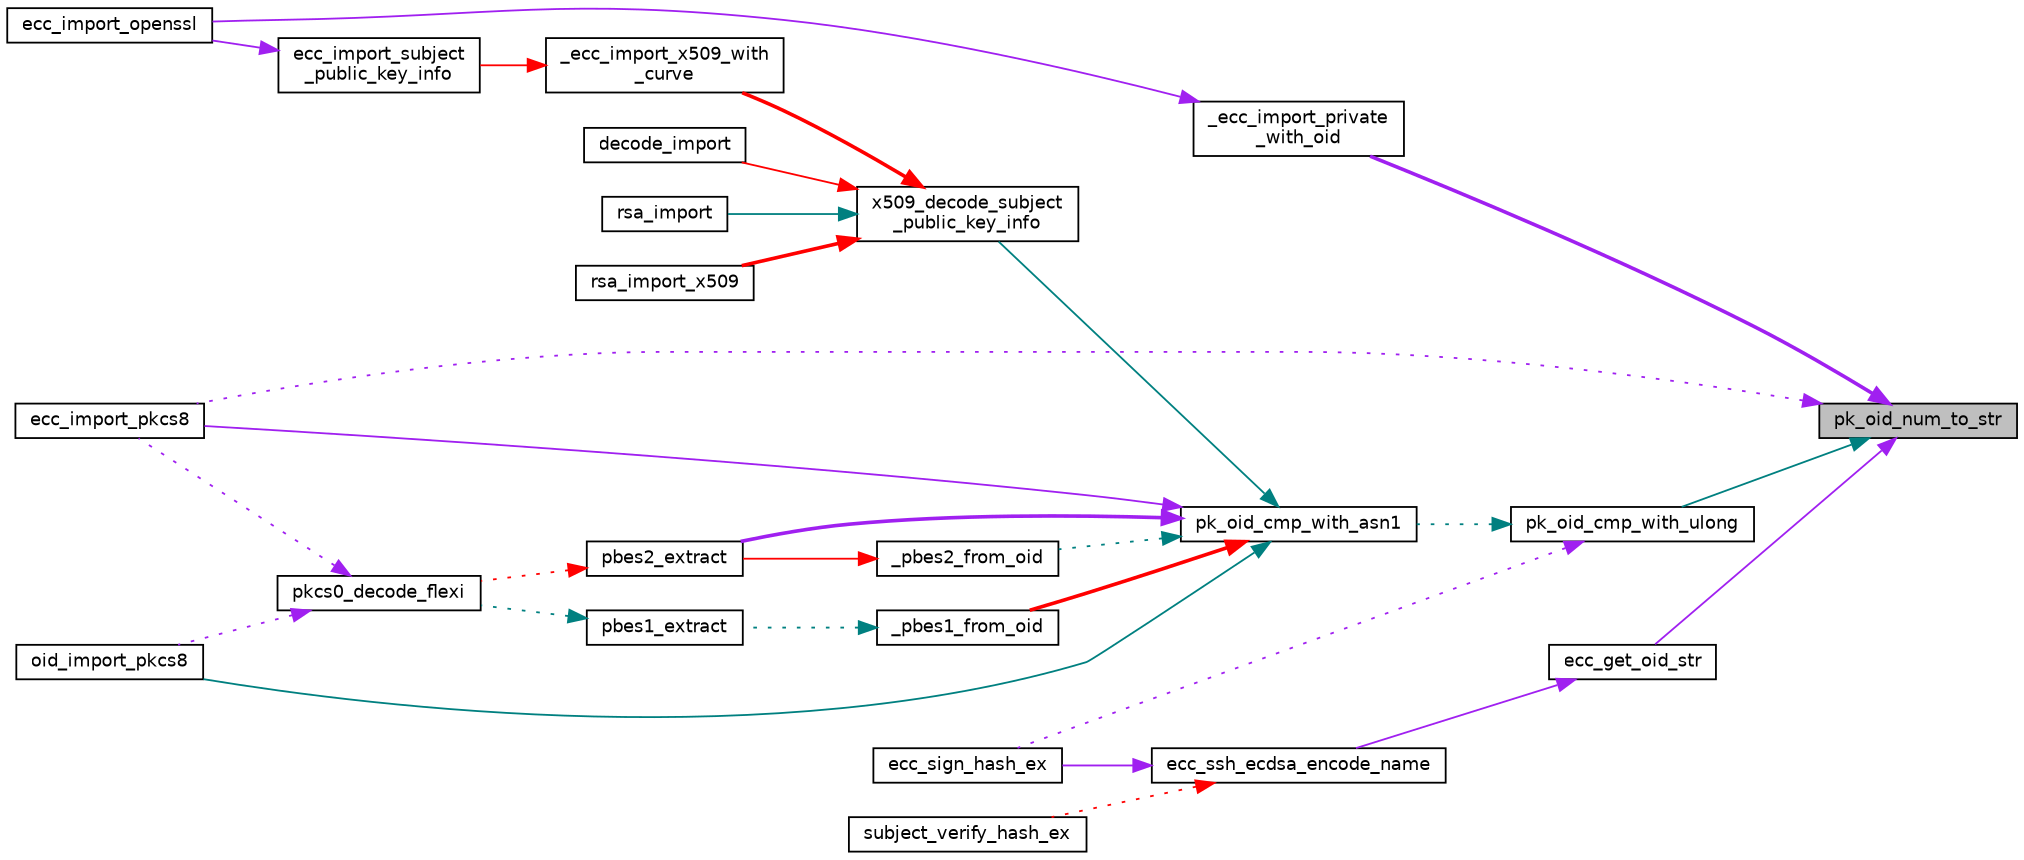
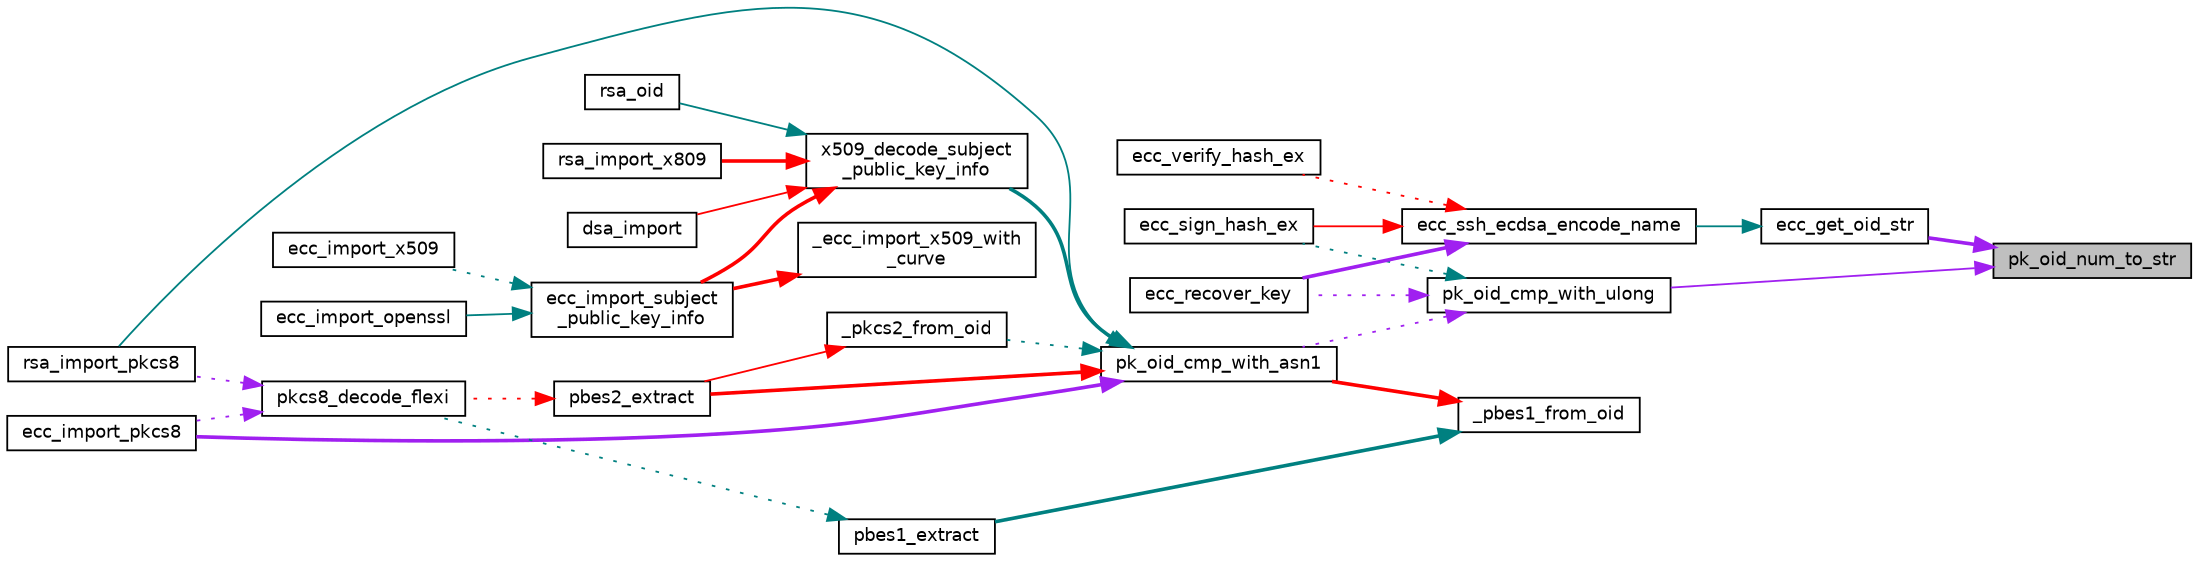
(236, 44) -> (489, 315)
(504, 65) -> (756, 284)
(1299, 129) -> none
(826, 132) -> (760, 241)
(665, 145) -> (632, 230)
(665, 214) -> (632, 92)
none -> (364, 250)
(665, 283) -> (632, 161)
none -> (1219, 295)
(999, 352) -> none
(1132, 368) -> (1057, 234)
(684, 459) -> (651, 437)
(1767, 476) -> (1823, 278)
(951, 518) -> (896, 383)
(1455, 524) -> (1375, 332)
(1768, 547) -> (1952, 241)
(968, 559) -> (917, 330)
(1129, 580) -> (1386, 390)
(379, 593) -> (364, 399)
(801, 628) -> (1217, 479)
(1292, 648) -> (1357, 255)
(110, 662) -> (102, 364)
(1457, 717) -> (1719, 226)
(1098, 765) -> (1348, 226)
(968, 834) -> (1219, 157)
